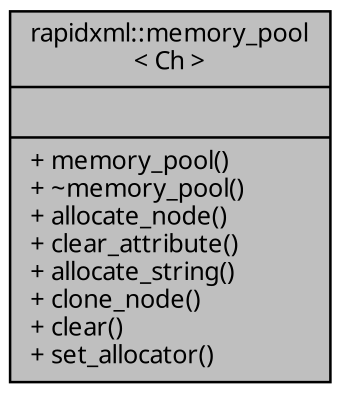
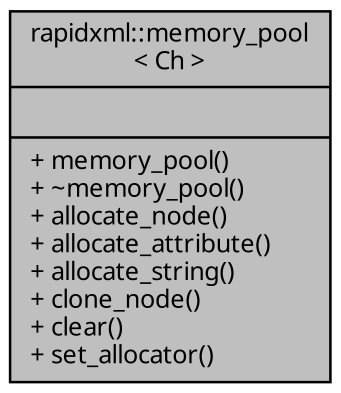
(135, 245) -> (151, 245)
